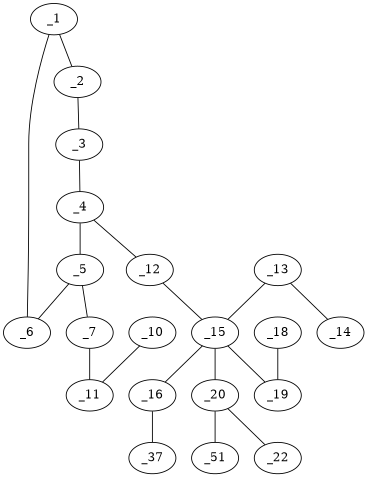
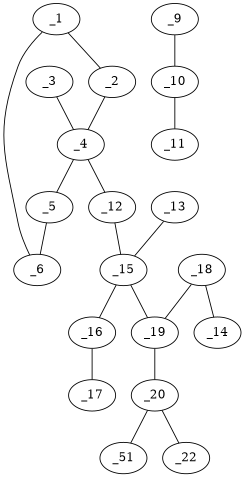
none -> (175, 19)
(78, 113) -> (96, 113)
(309, 301) -> (210, 301)
(90, 333) -> none
(215, 364) -> (155, 364)
(152, 458) -> (92, 395)
